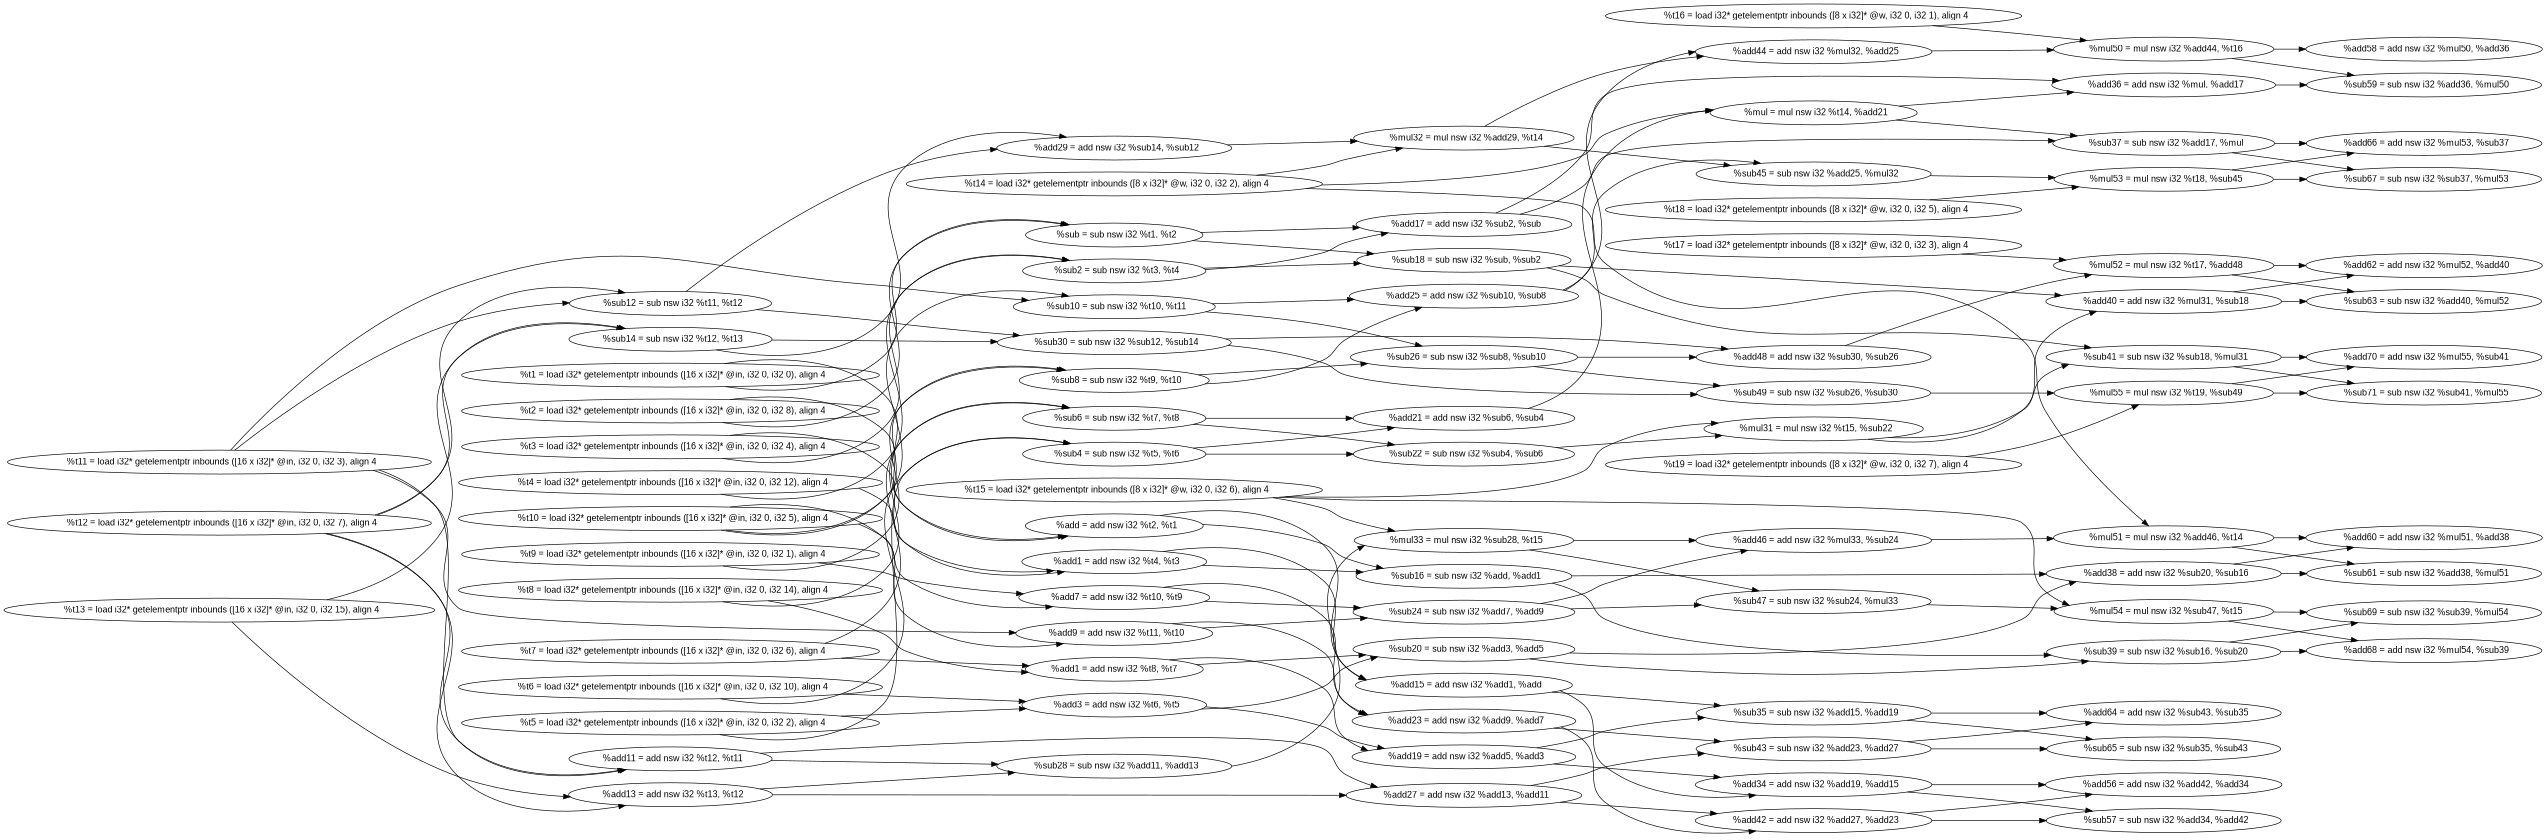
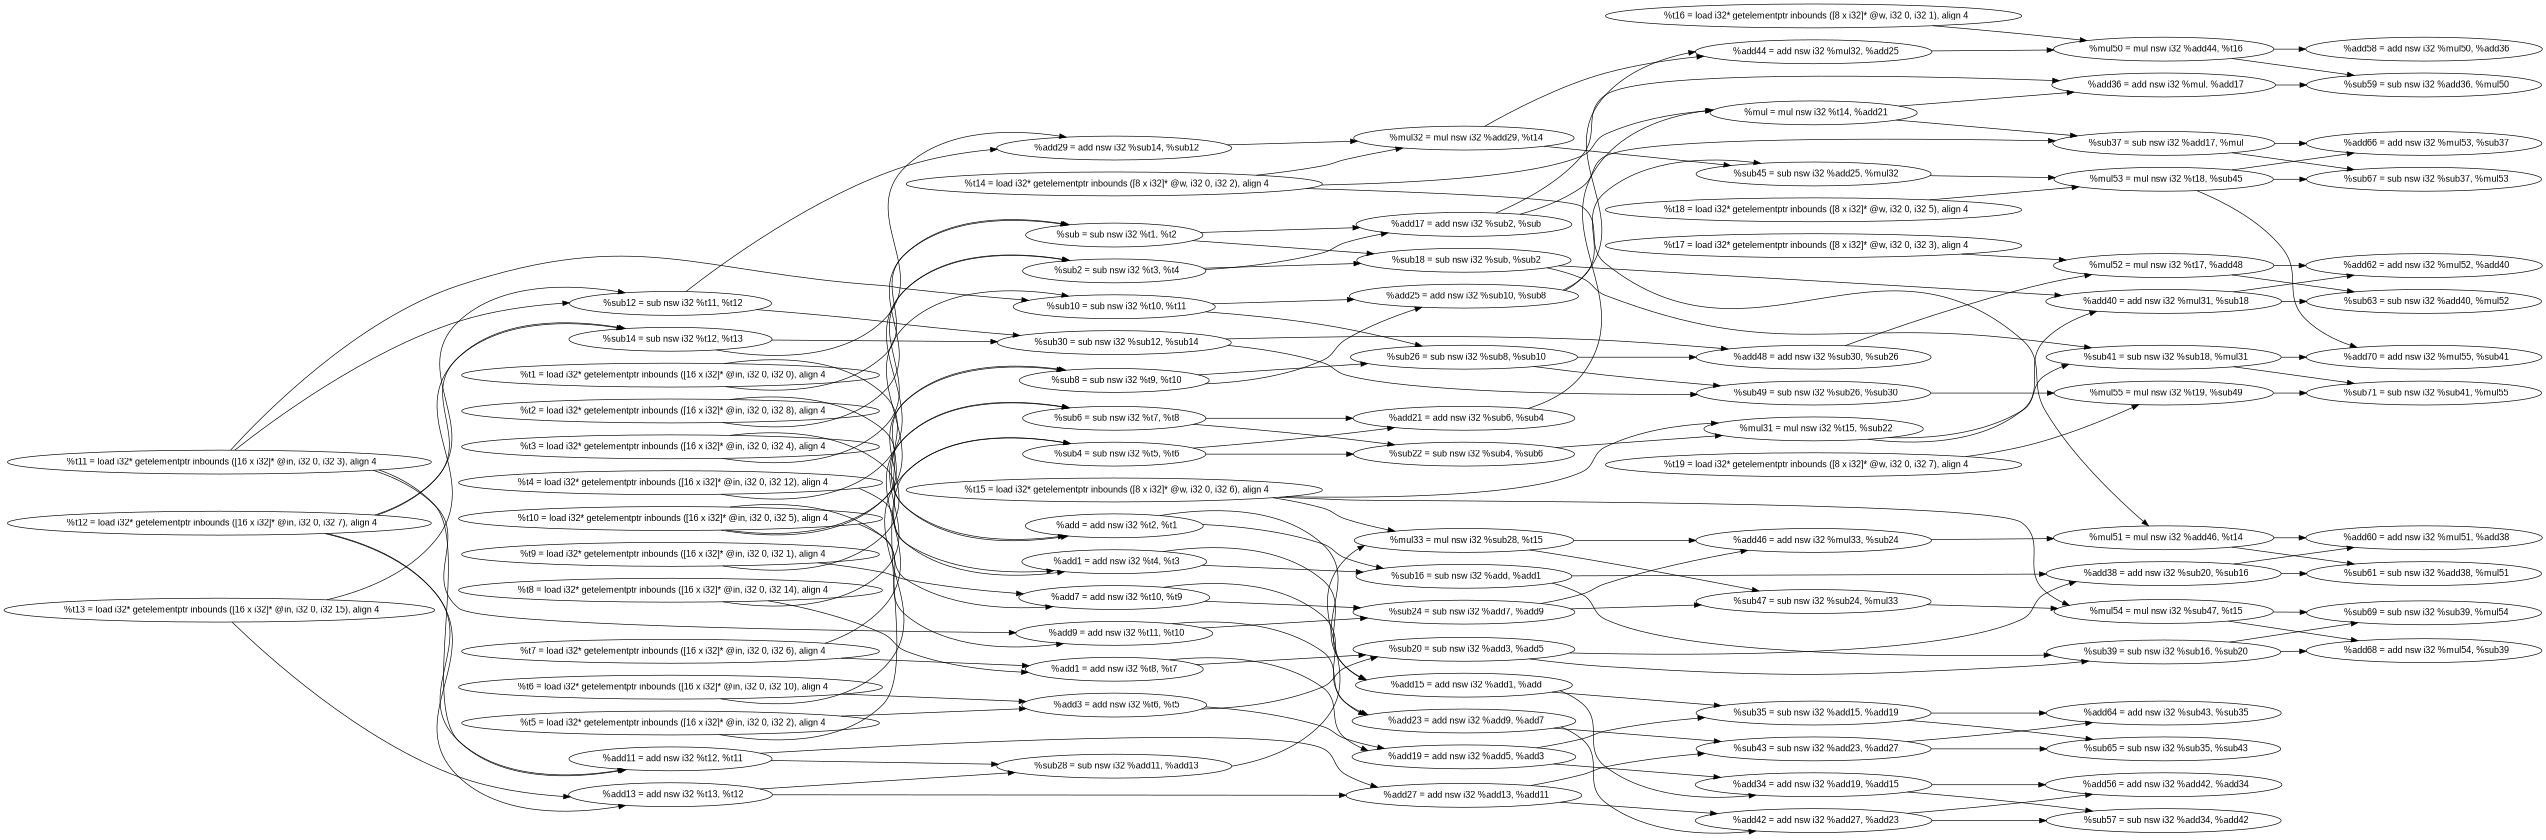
(2278, 377) -> (2289, 259)
